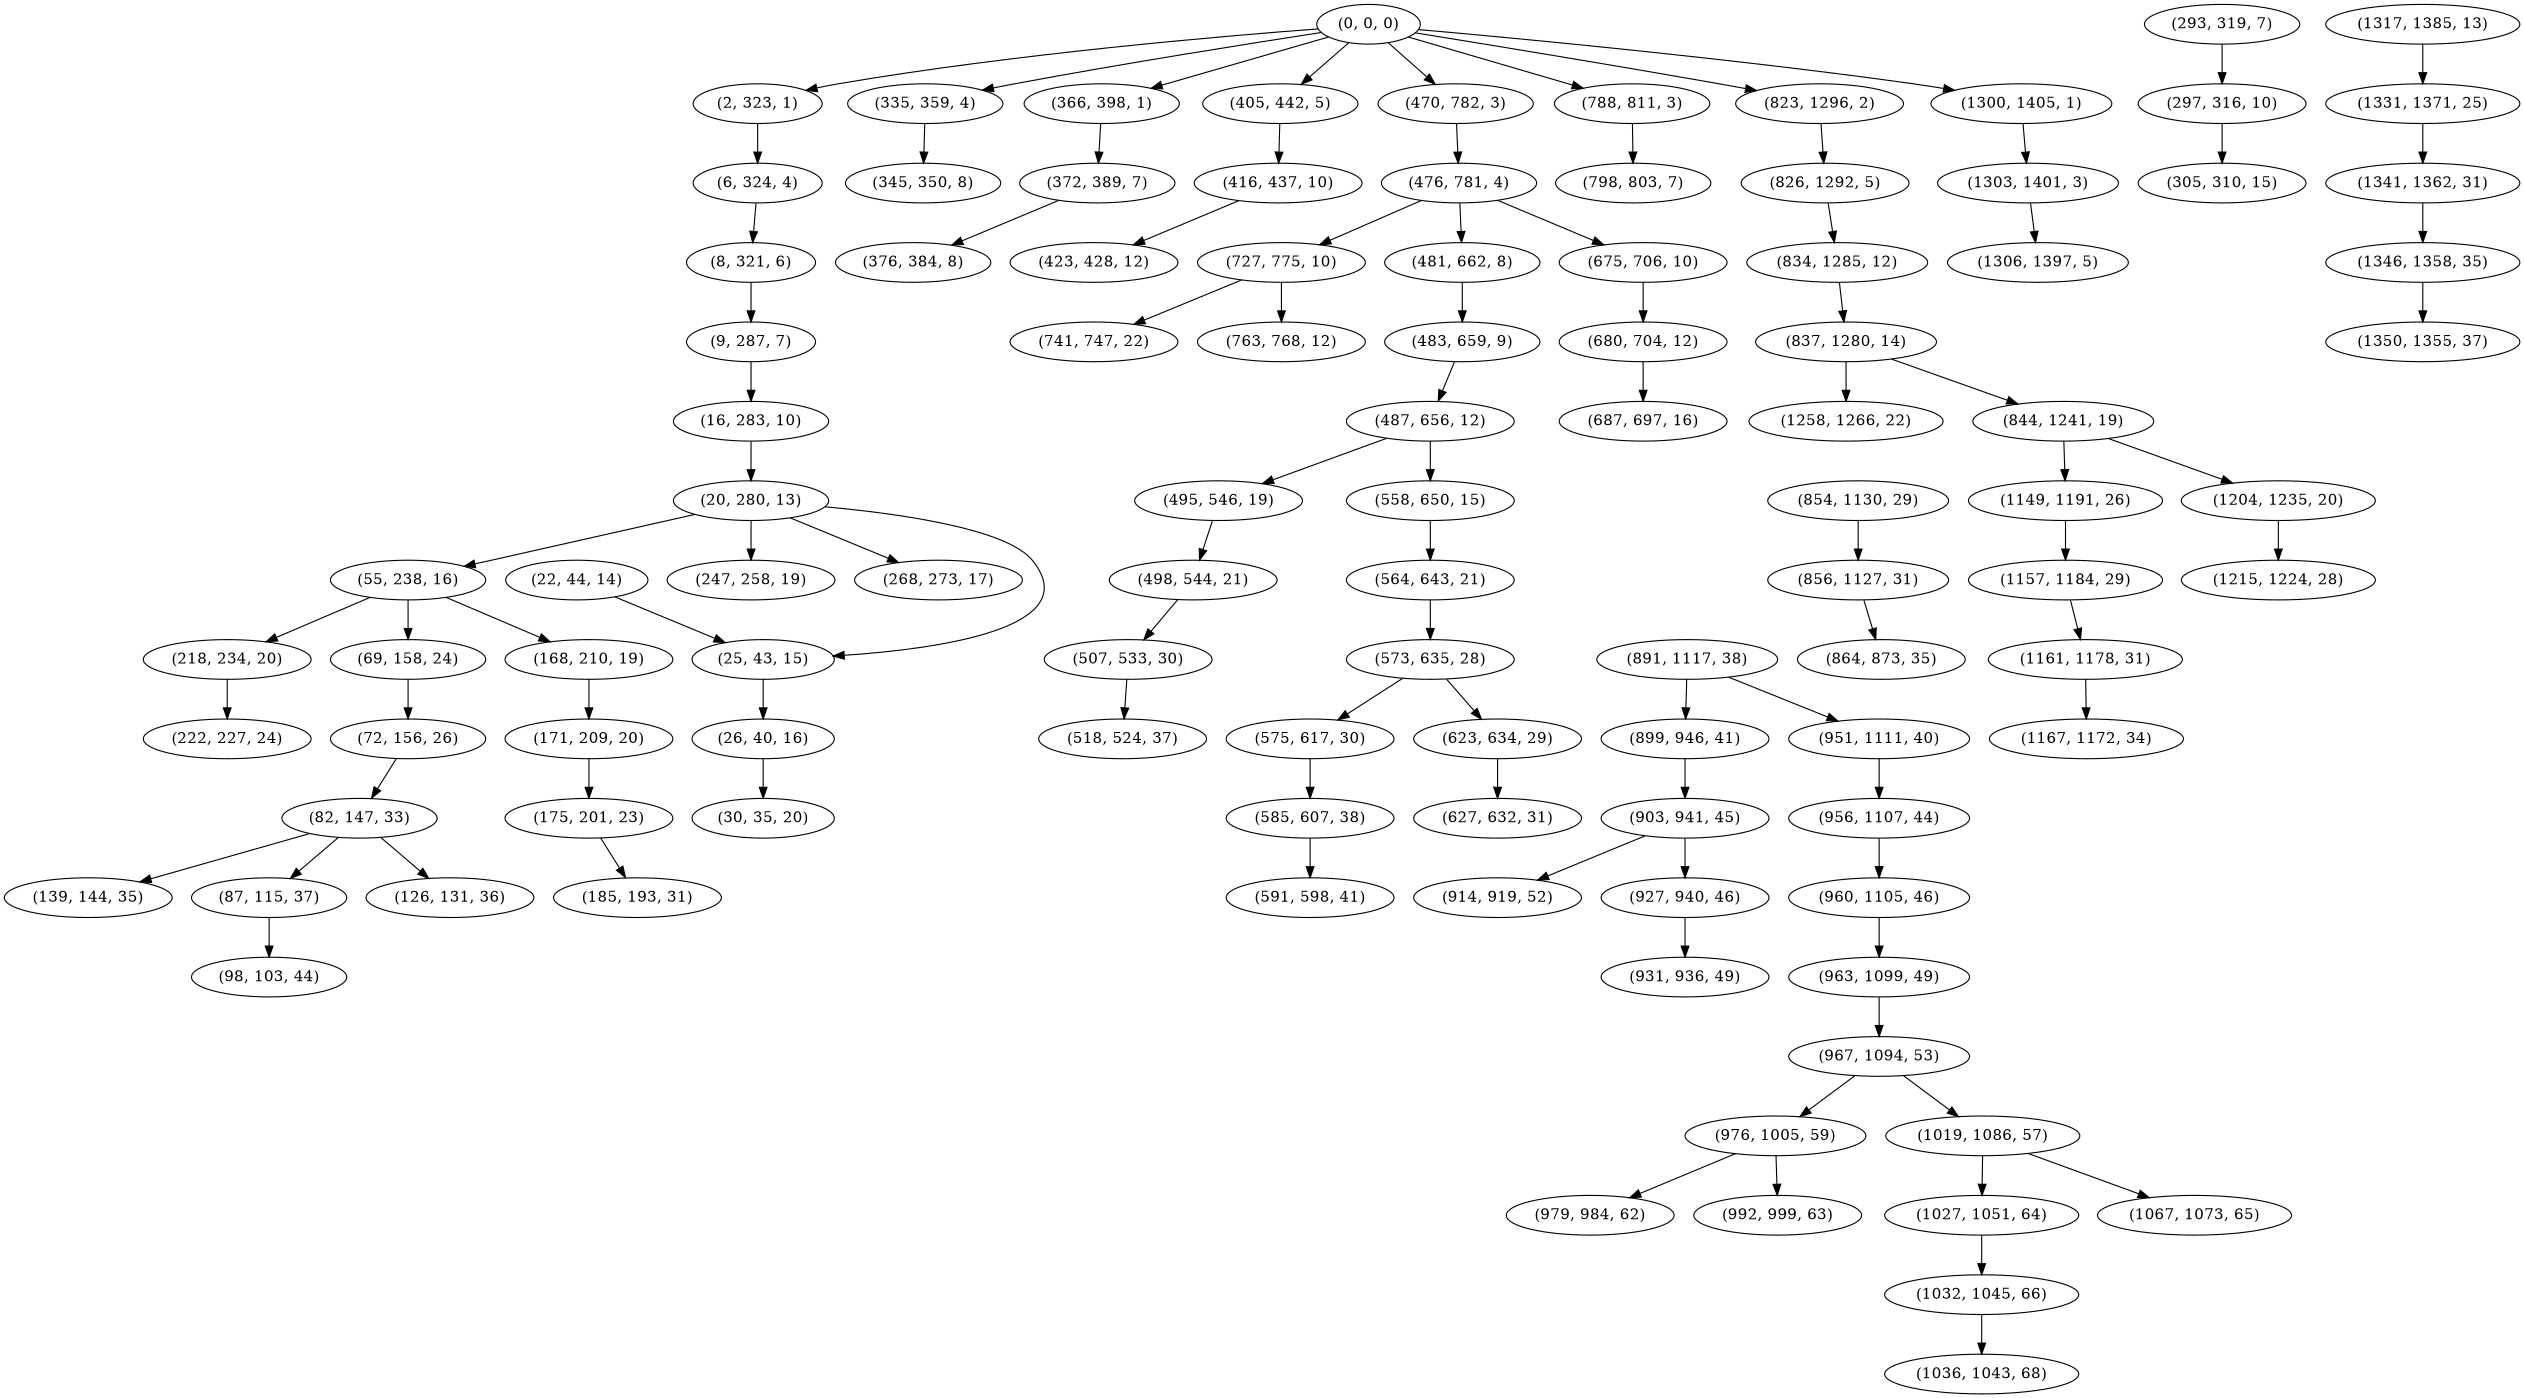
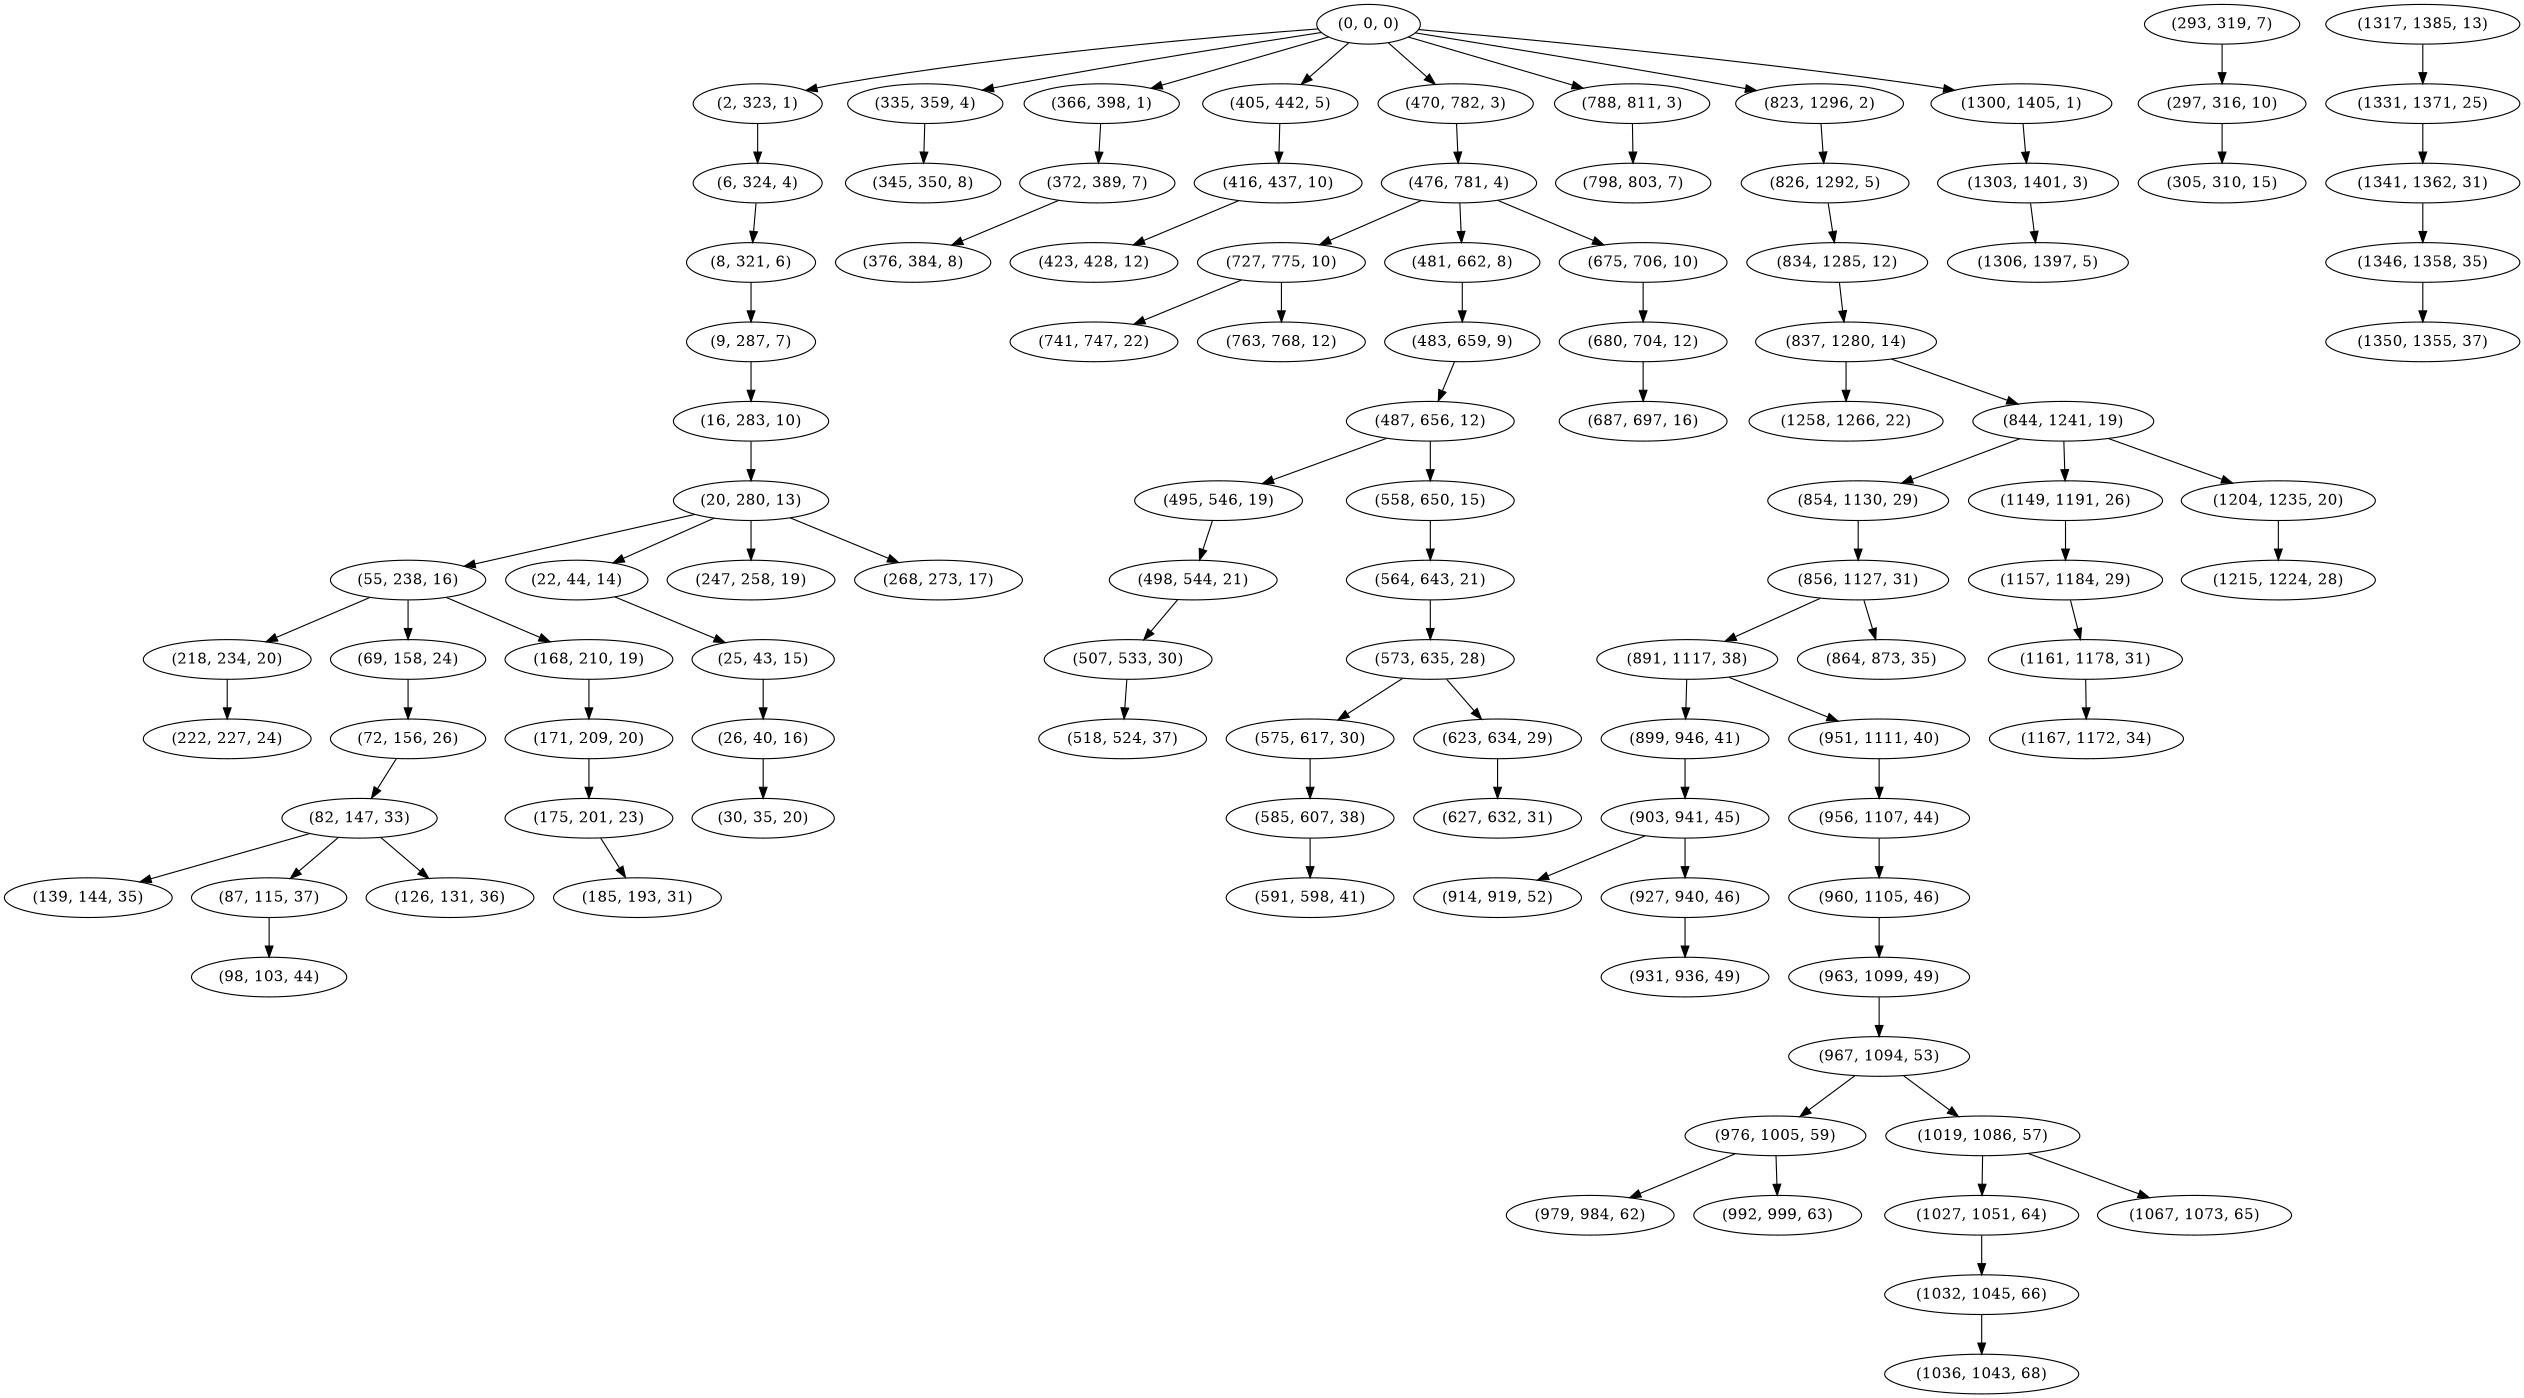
none -> (1966, 459)
(1040, 576) -> (669, 538)
none -> (1778, 617)
